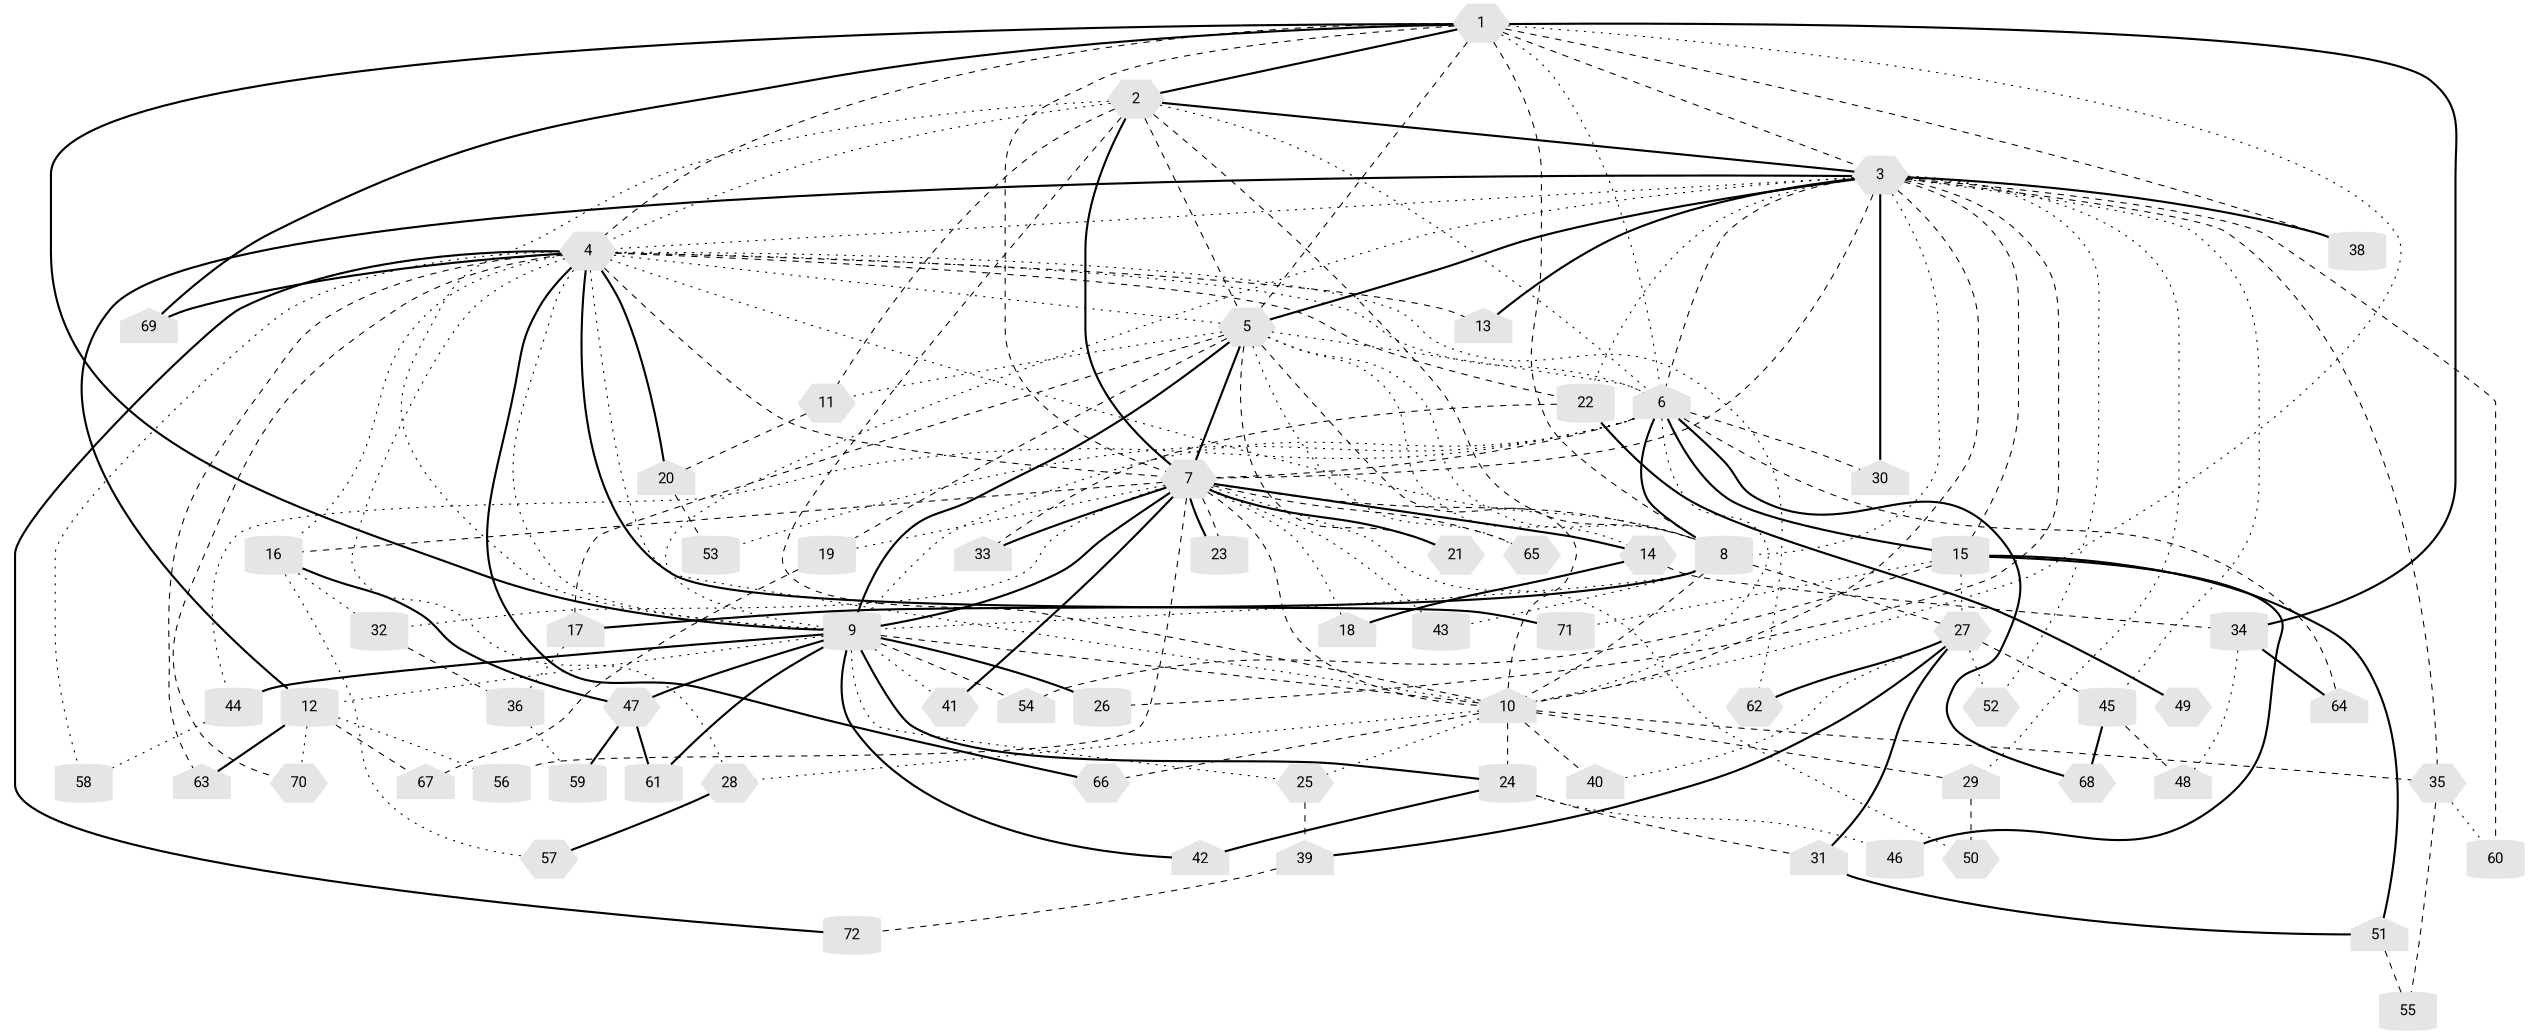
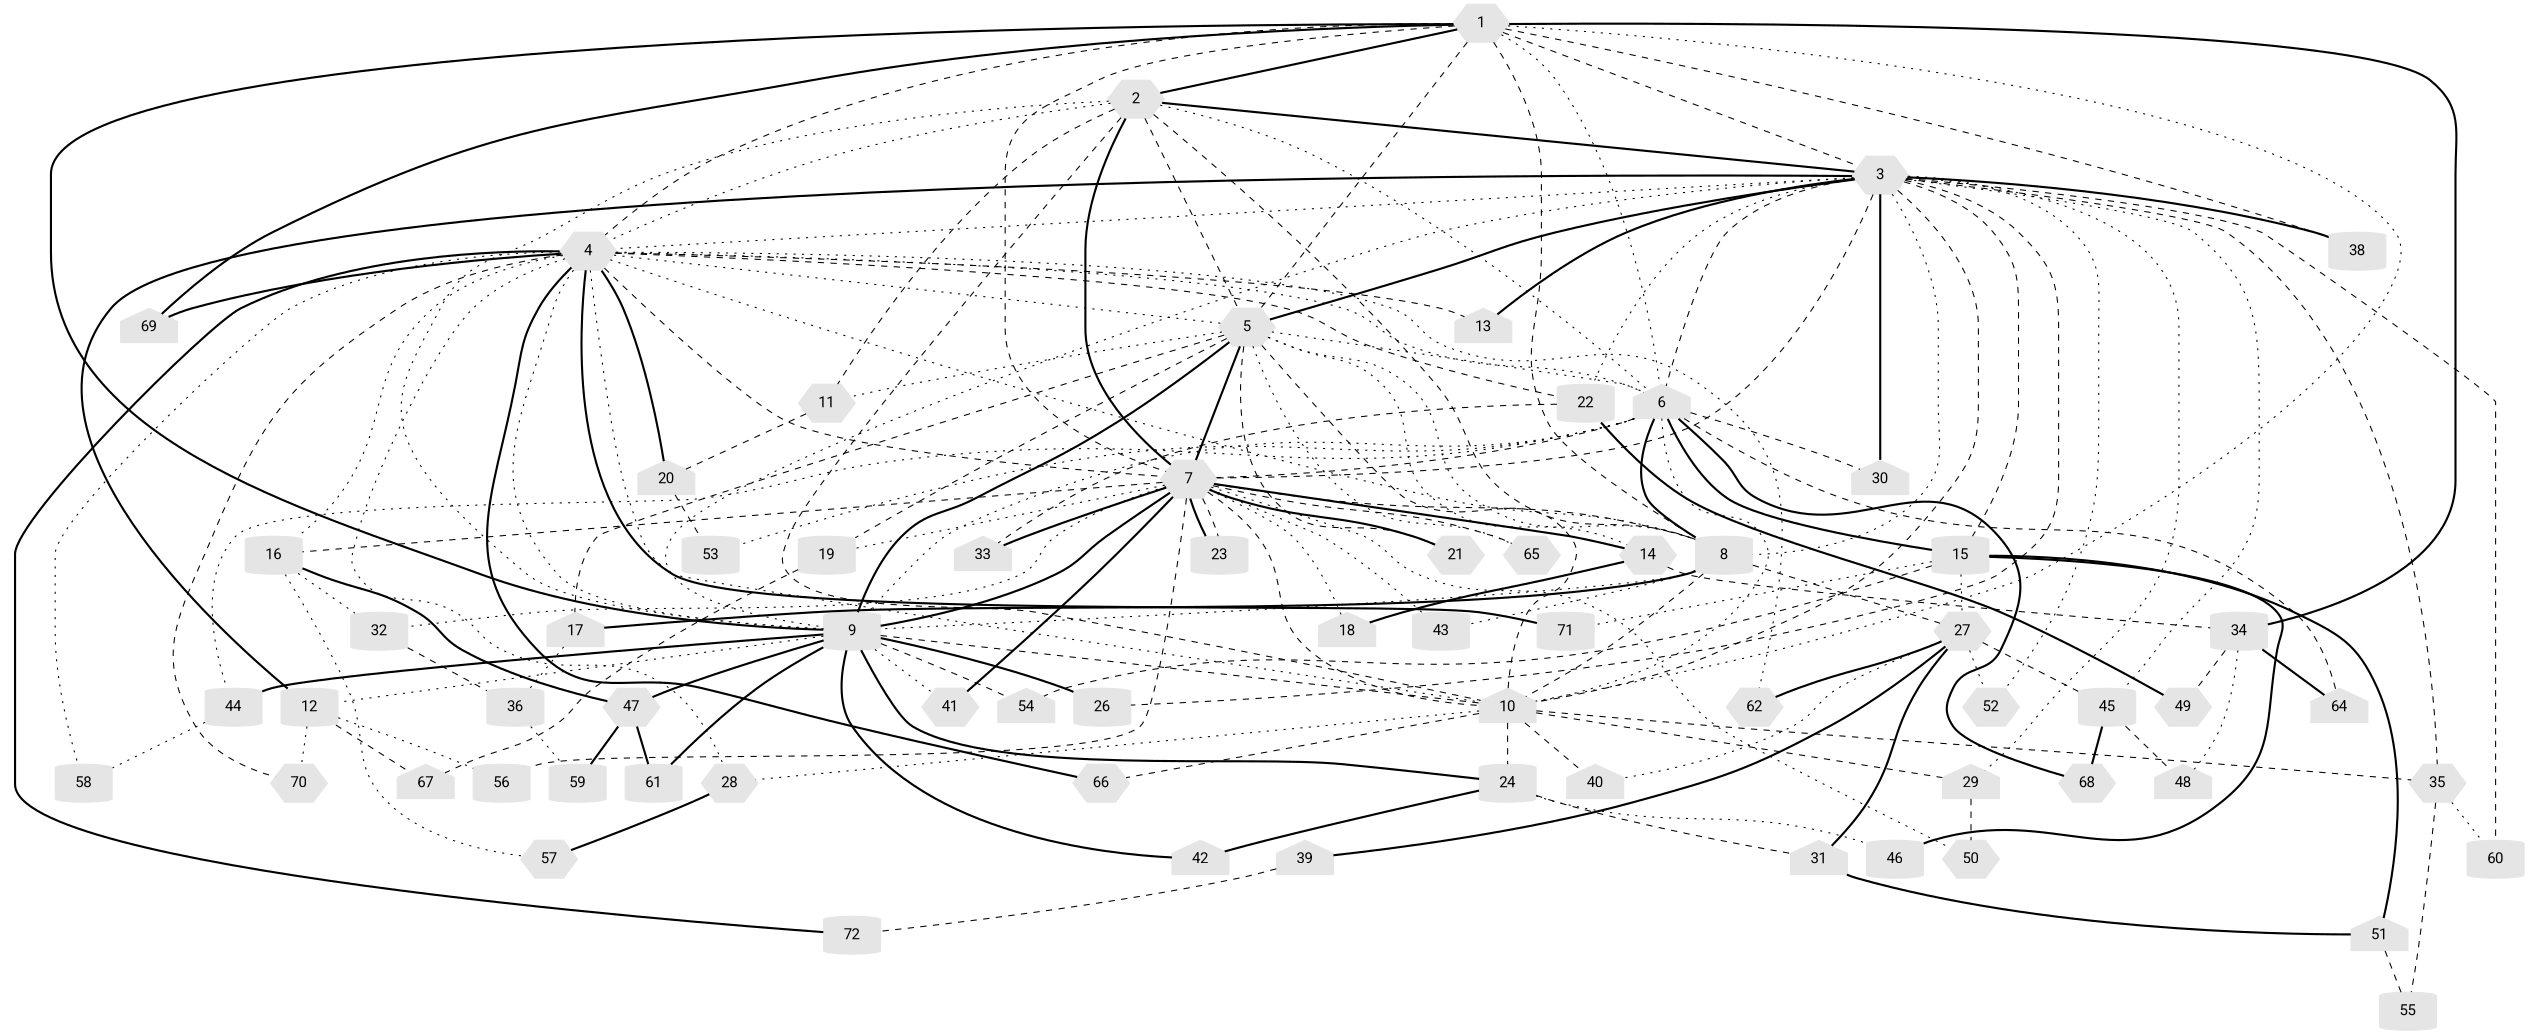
none -> (2211, 669)
(202, 783) -> none
(1305, 783) -> none
